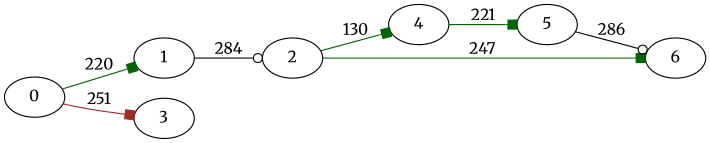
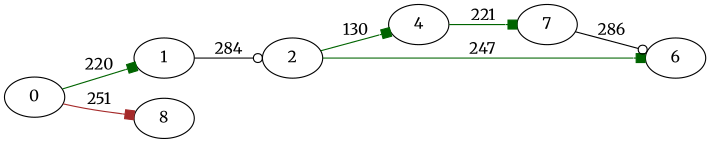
(547, 25) -> (547, 25)
(164, 118) -> (164, 118)
